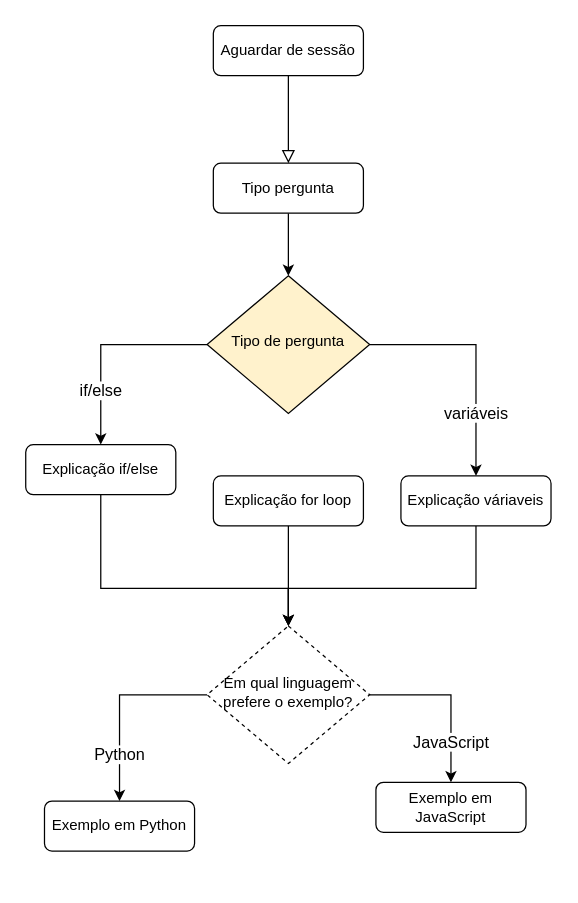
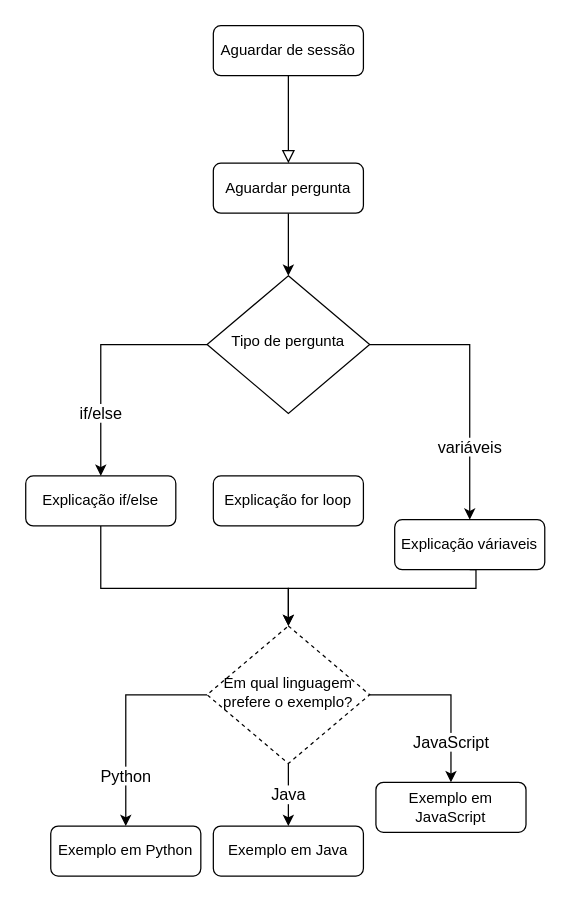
(288, 188) -> (288, 188)
(288, 344) -> (288, 344)
(101, 469) -> (101, 501)
(476, 501) -> (469, 544)
(288, 555) -> none
none -> (288, 790)
(119, 826) -> (126, 851)
none -> (288, 851)
